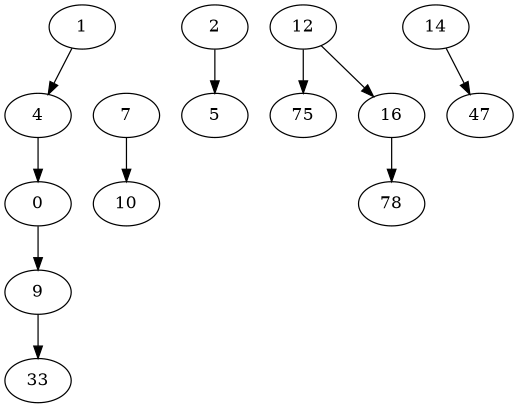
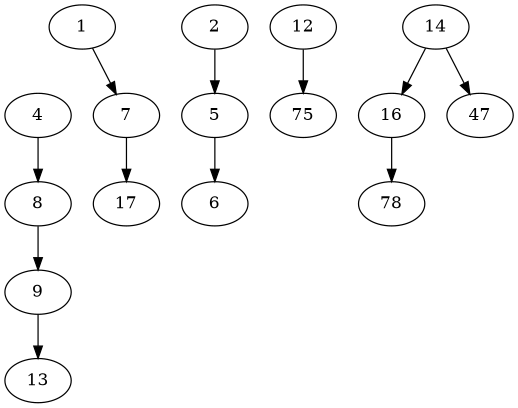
(63, 66) -> (102, 66)
(343, 67) -> (417, 66)
(38, 204) -> (38, 204)
(126, 204) -> (126, 204)
none -> (215, 204)
(38, 381) -> (38, 381)
